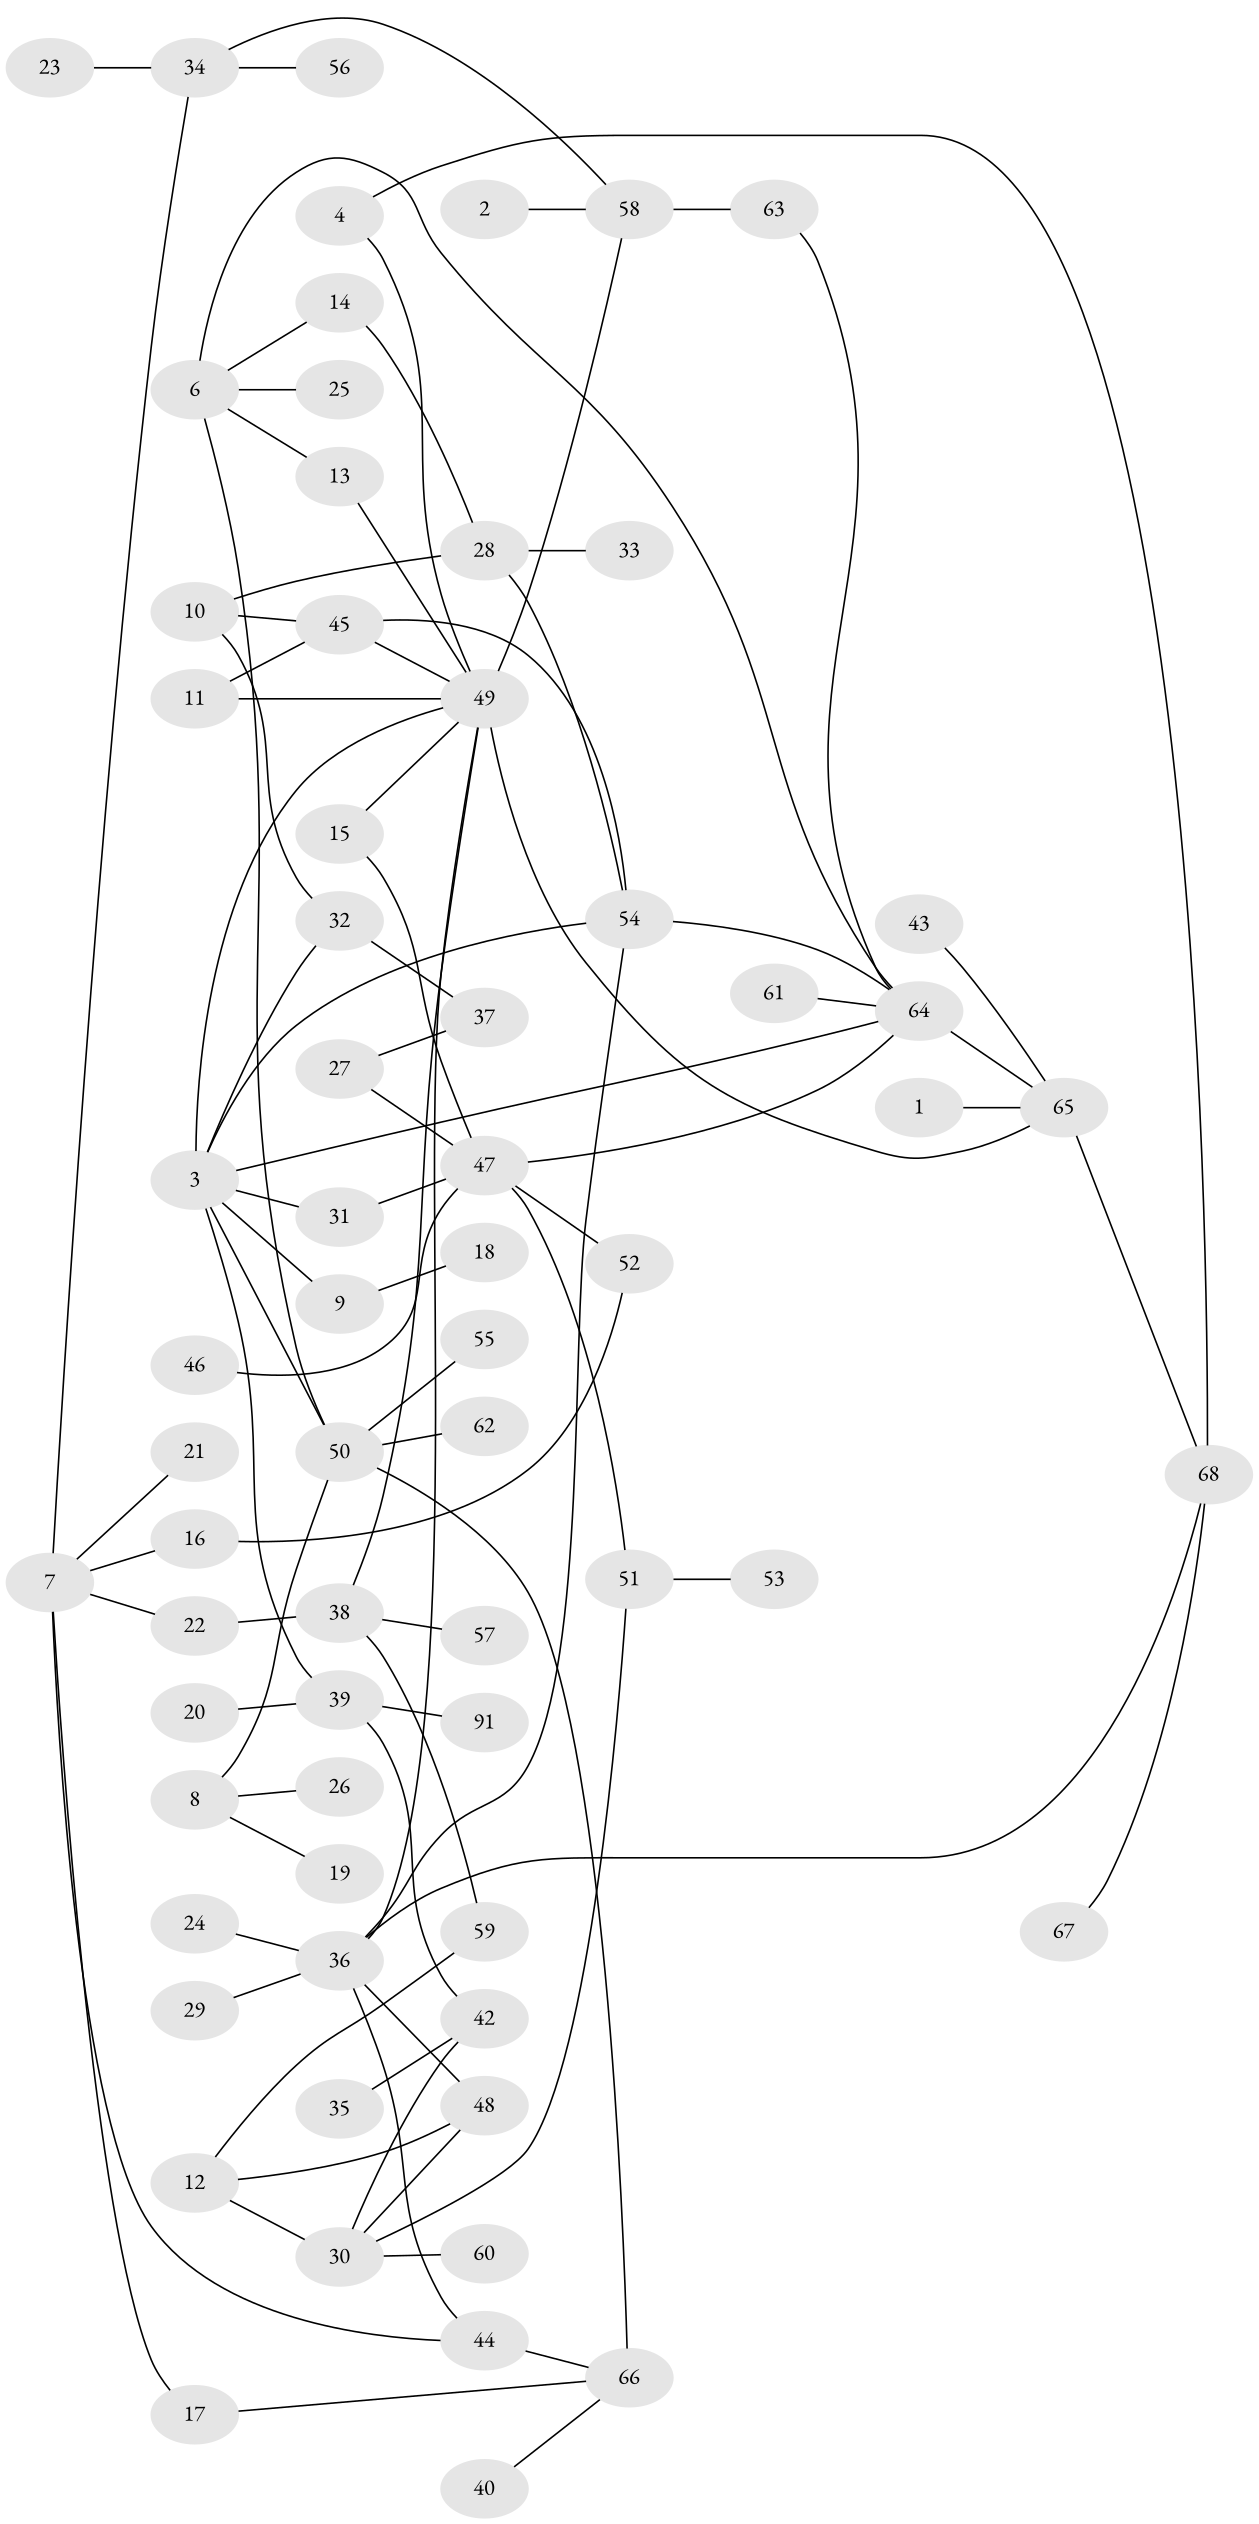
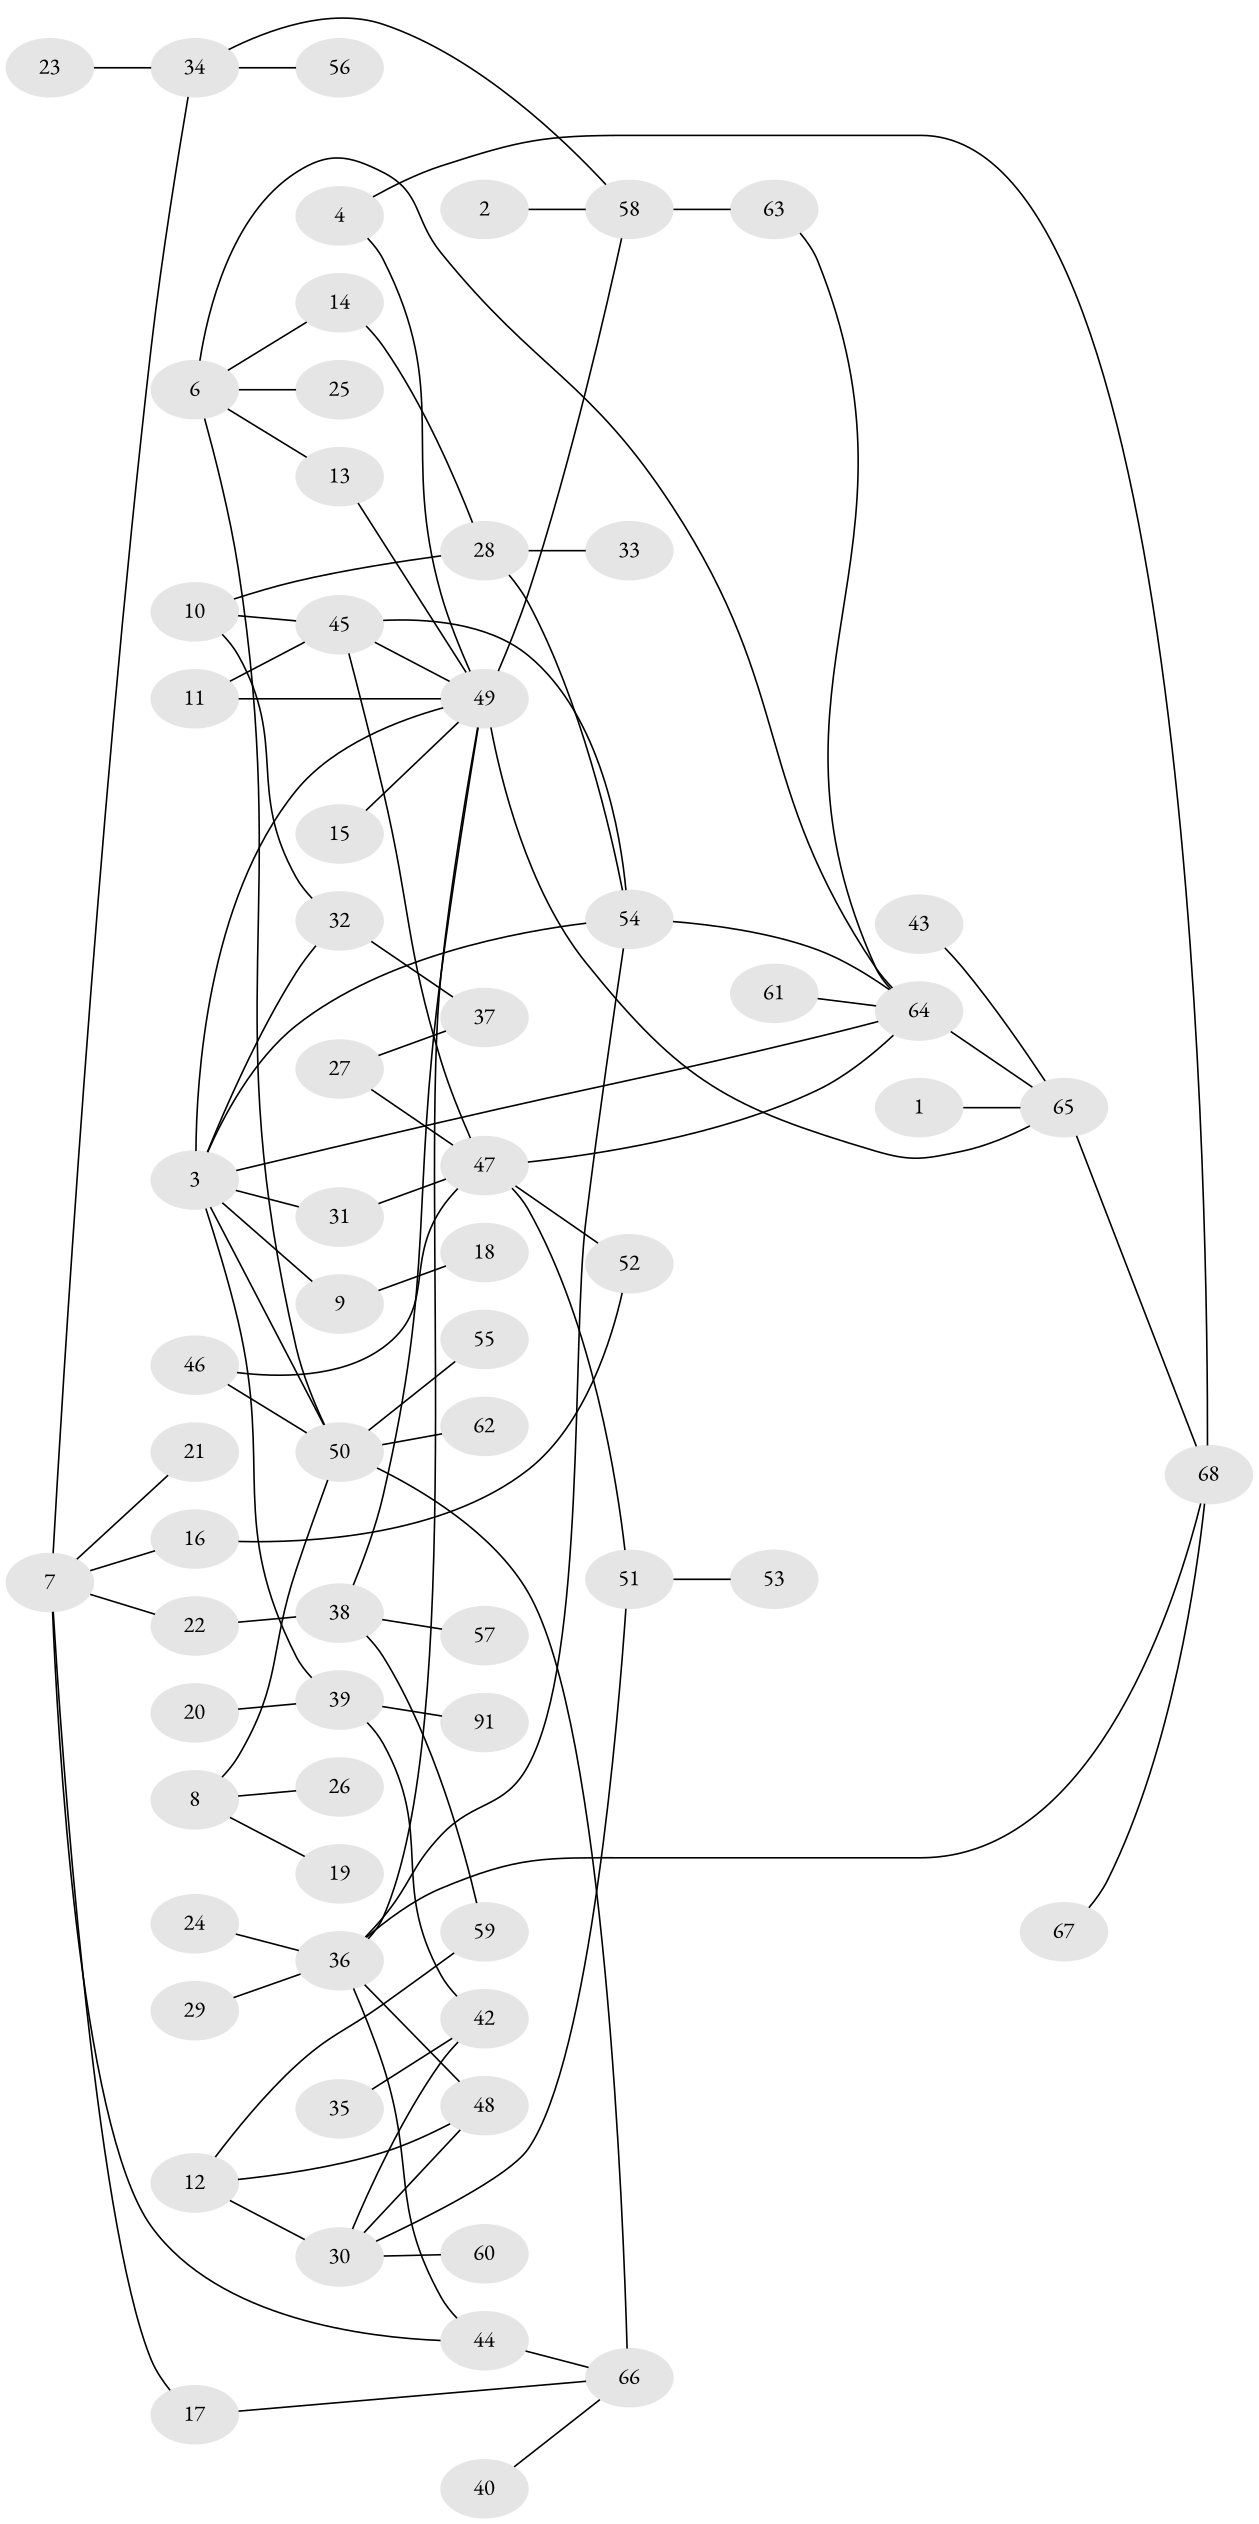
(423, 995) -> (404, 897)
none -> (267, 1409)
